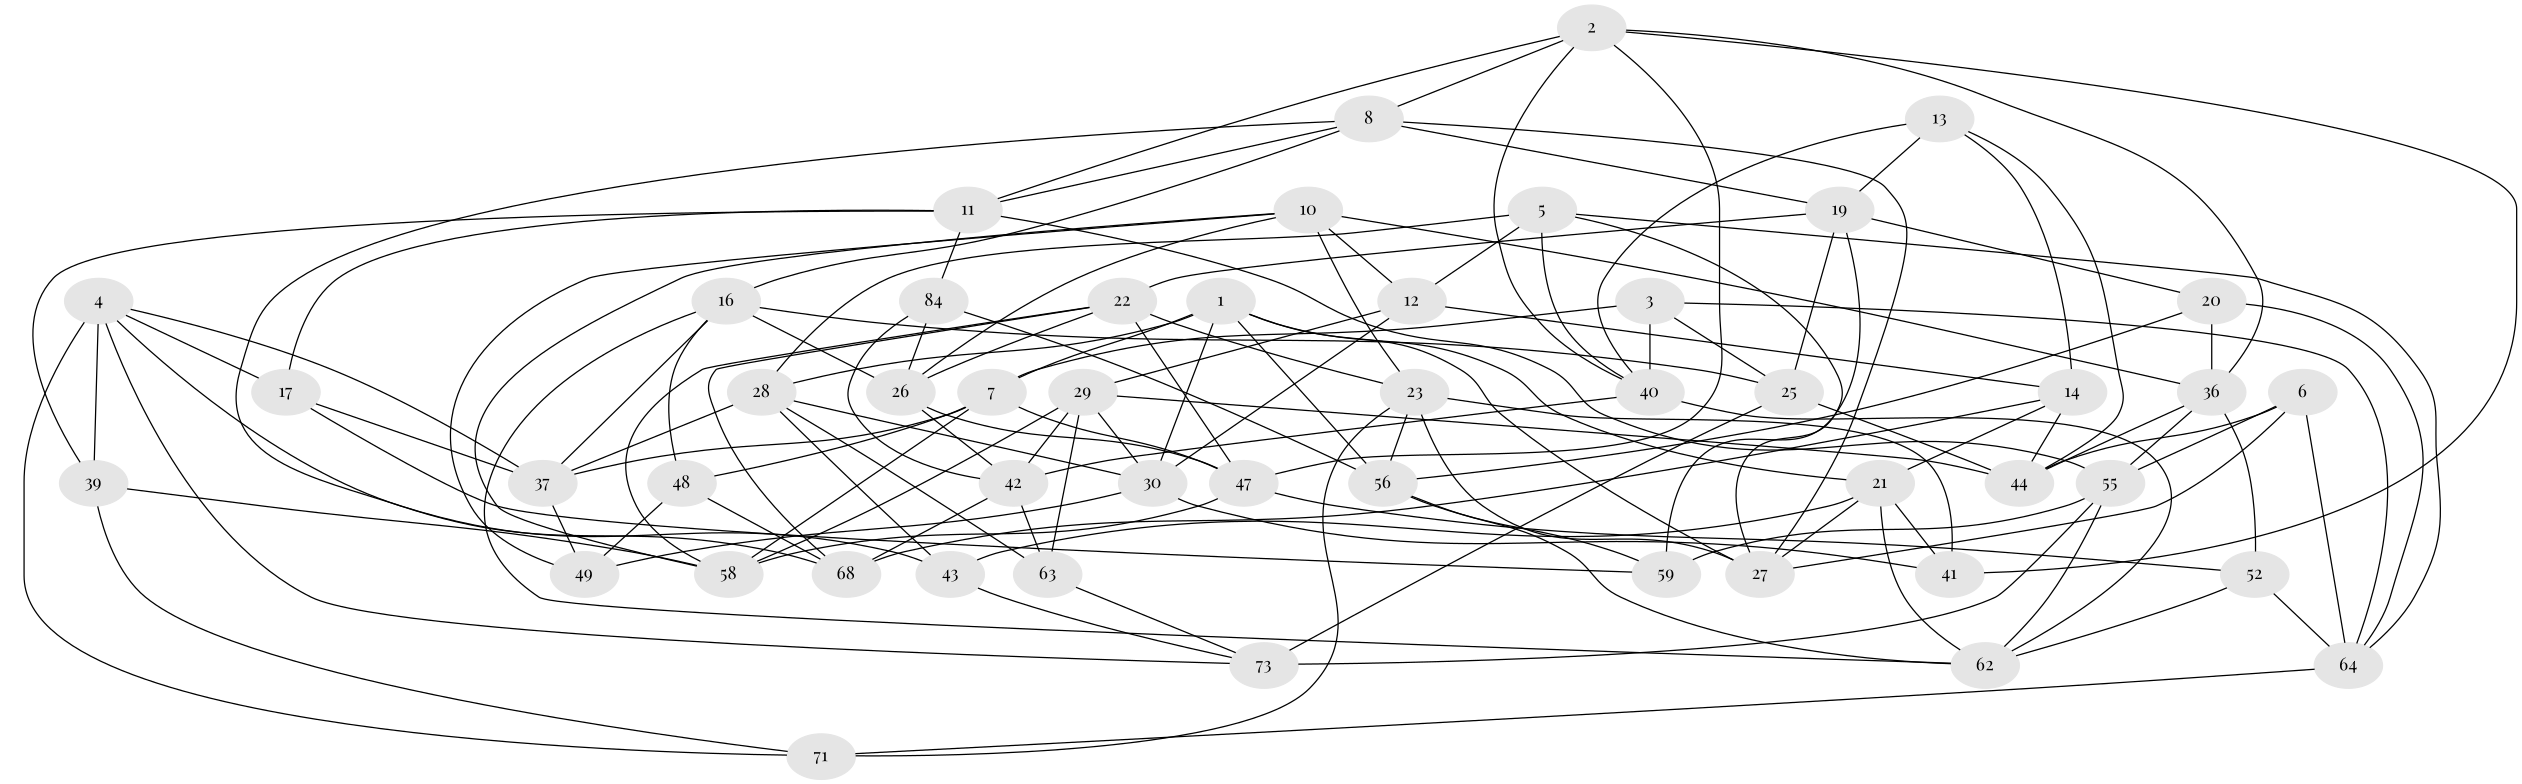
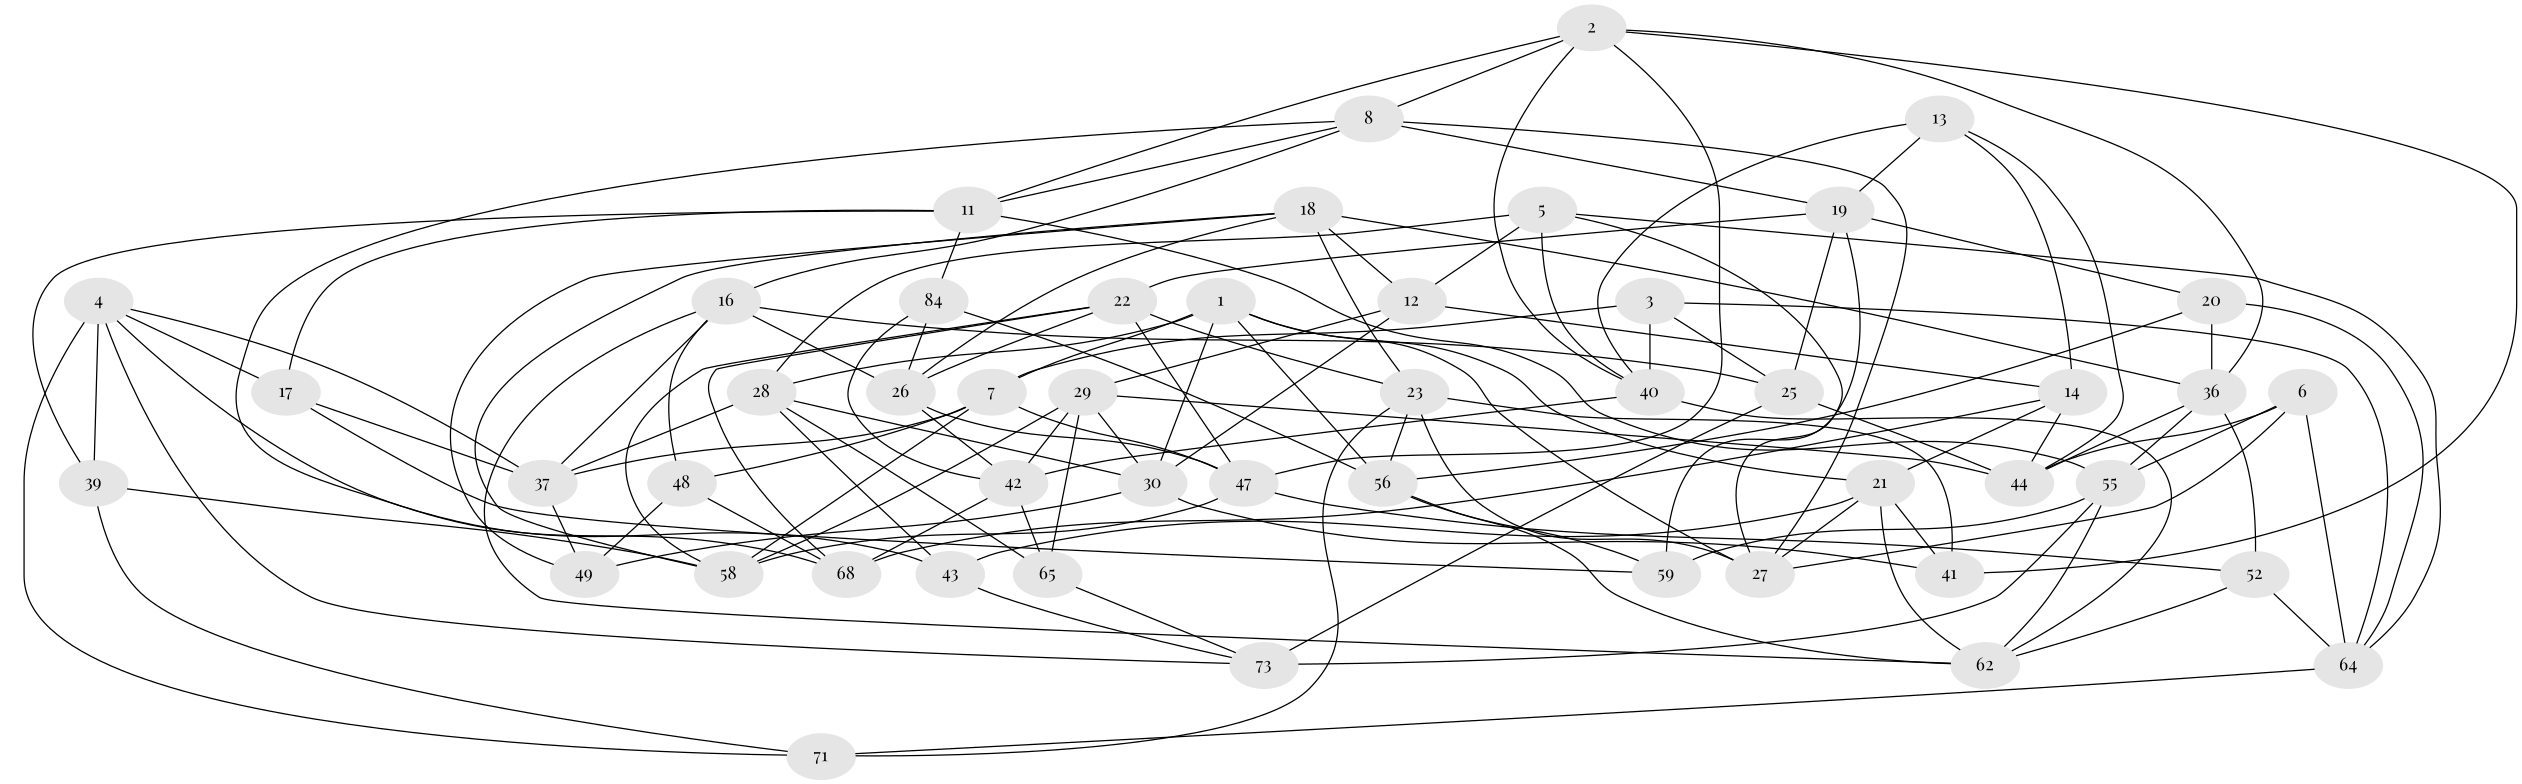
(1308, 210) -> (1308, 210)
(1048, 574) -> (1048, 574)
